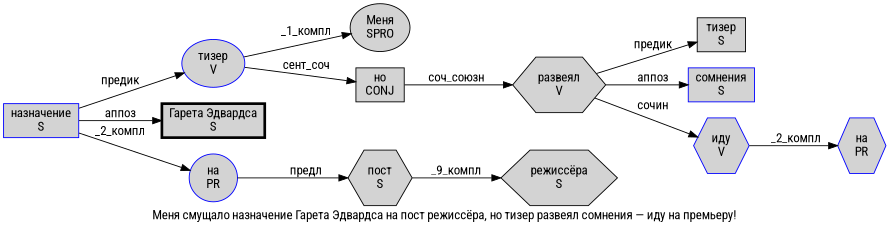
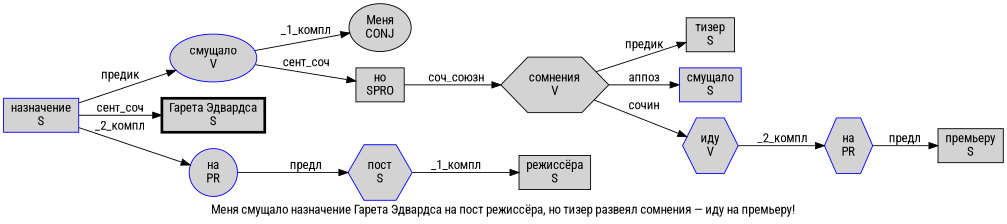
(380, 28) -> (380, 28)
(213, 63) -> (213, 58)
(380, 85) -> (380, 85)
(559, 85) -> (555, 85)
(721, 85) -> (710, 85)
(120, 114) -> (120, 109)
none -> (971, 146)
(456, 171) -> (456, 166)
(380, 178) -> (380, 173)
(559, 178) -> (555, 173)
